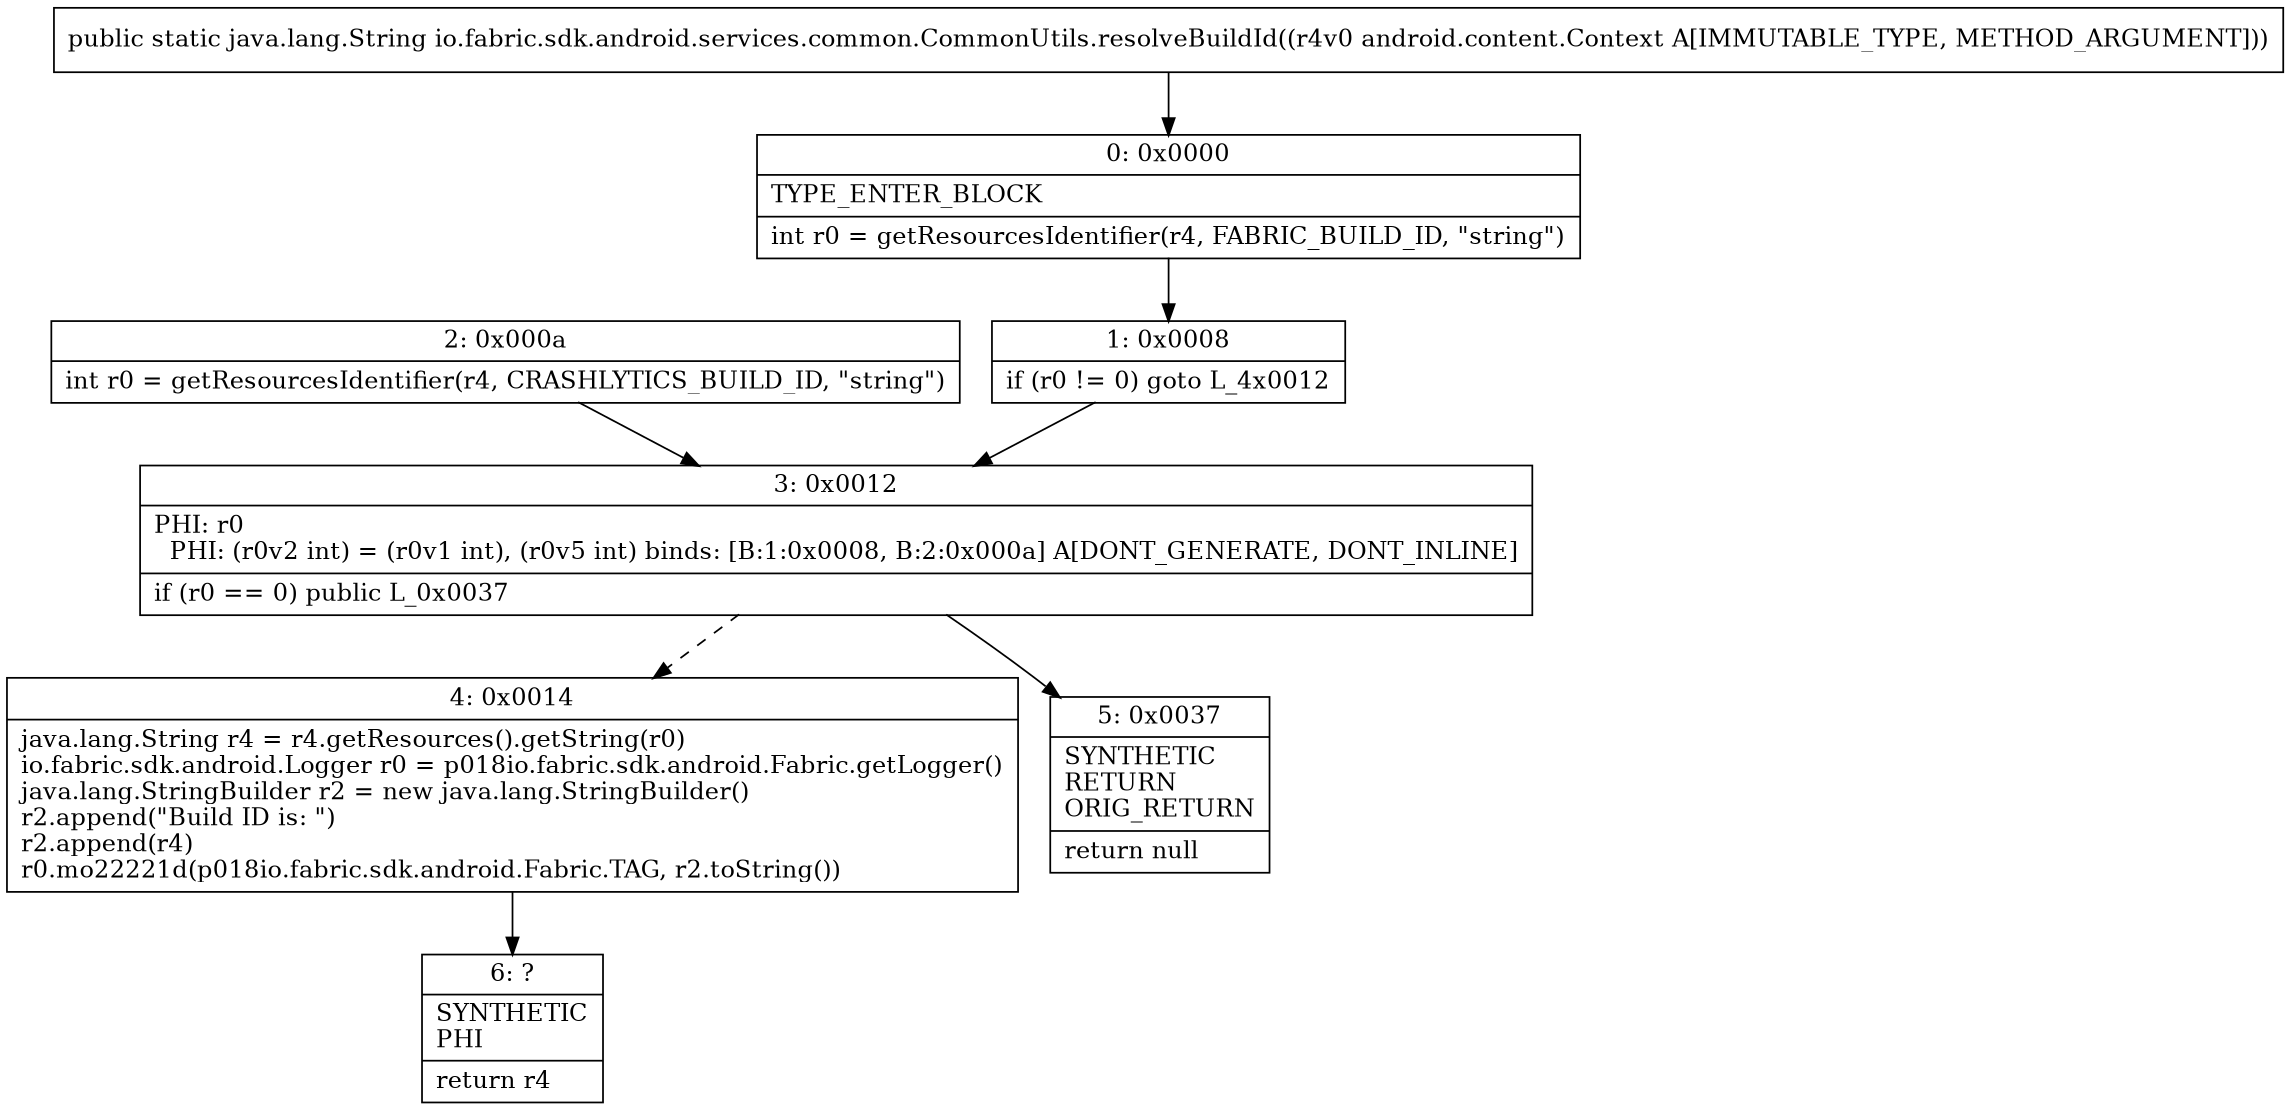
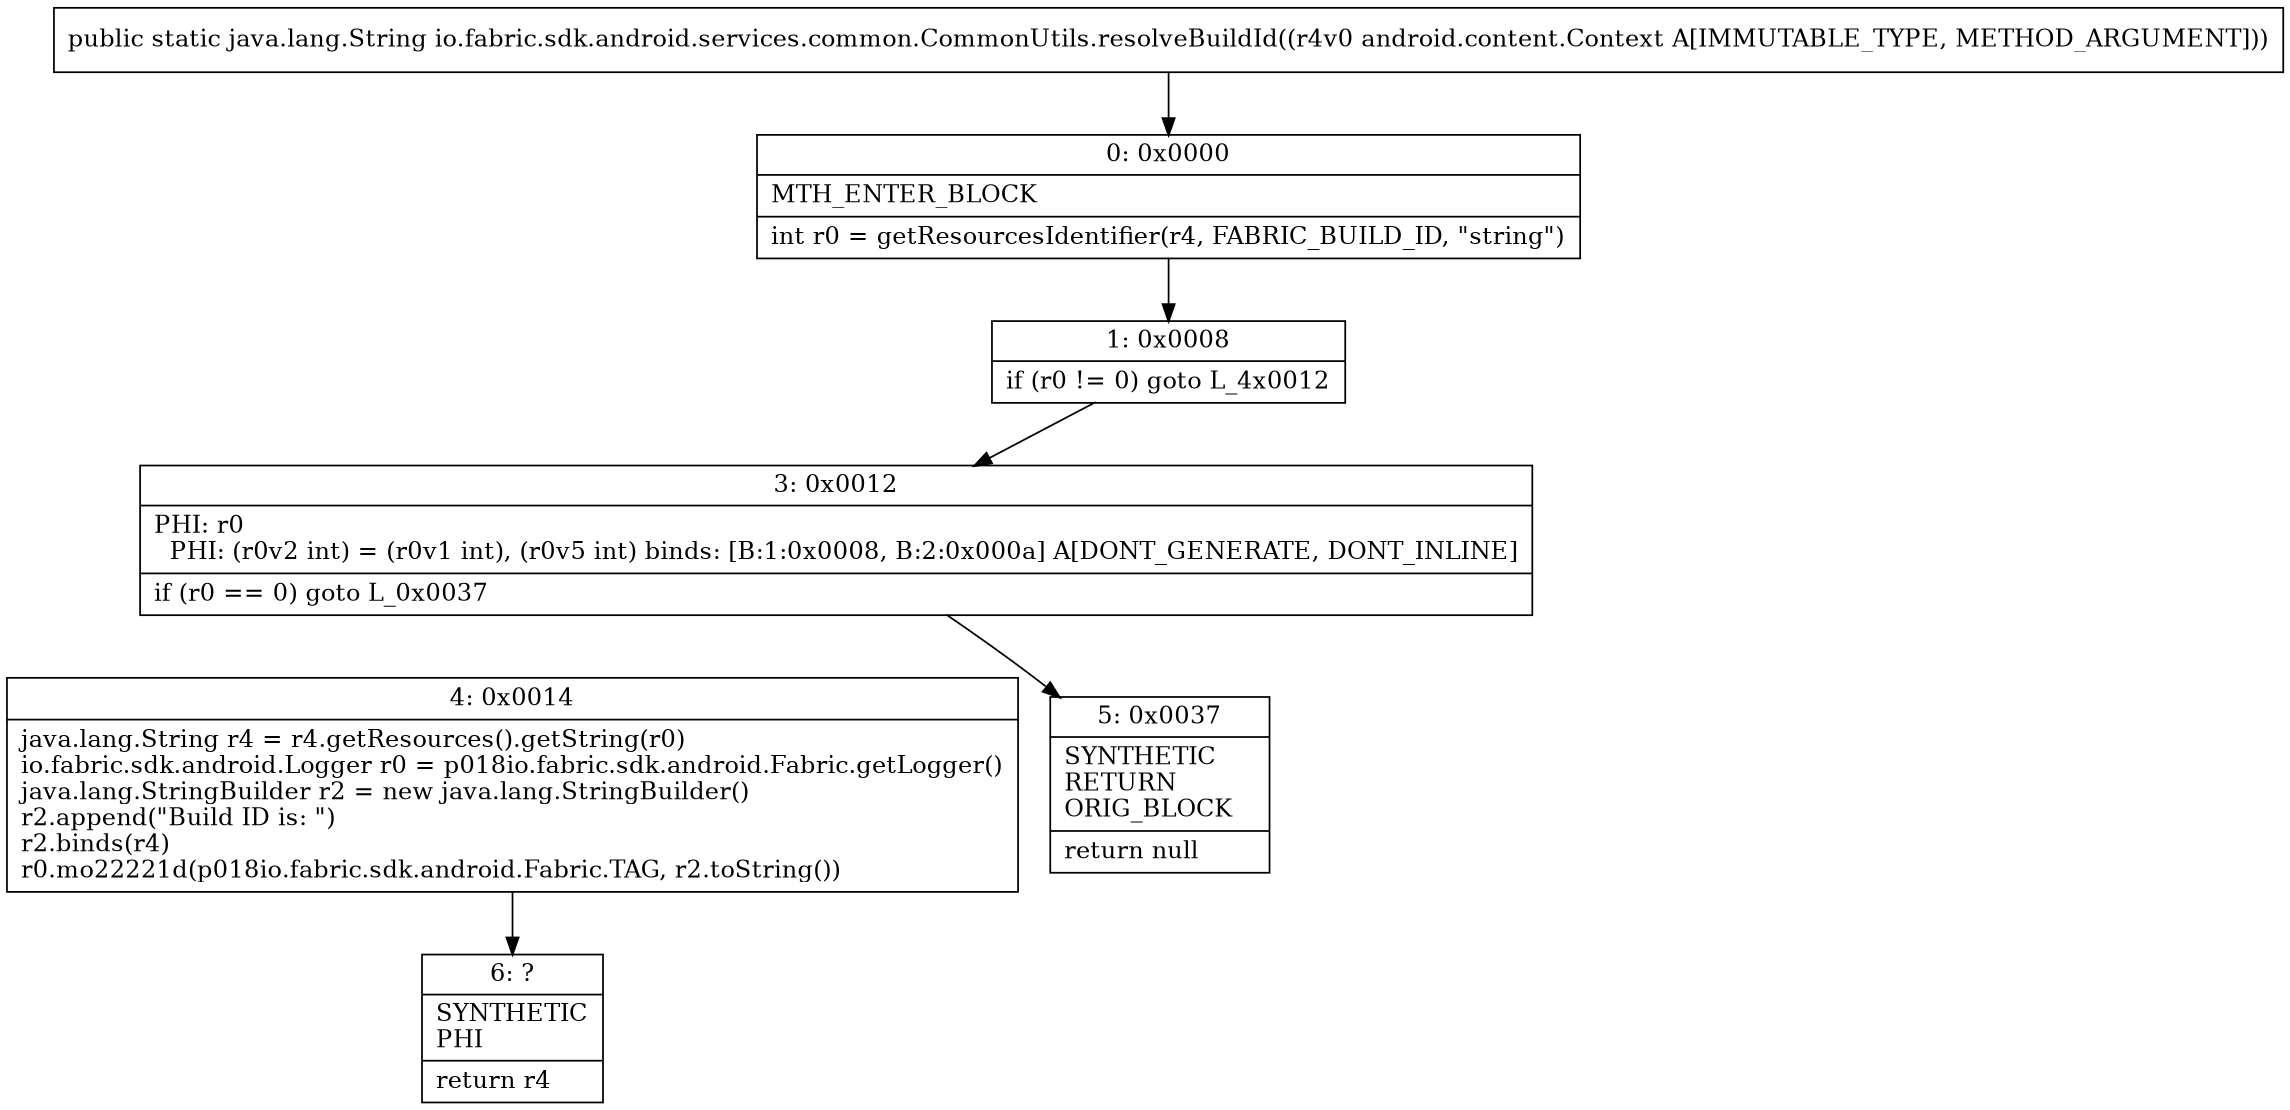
(908, 195) -> (905, 195)
(506, 362) -> none
(332, 593) -> (322, 593)
(703, 641) -> none
(1160, 809) -> (1149, 809)
(108, 844) -> (96, 844)
